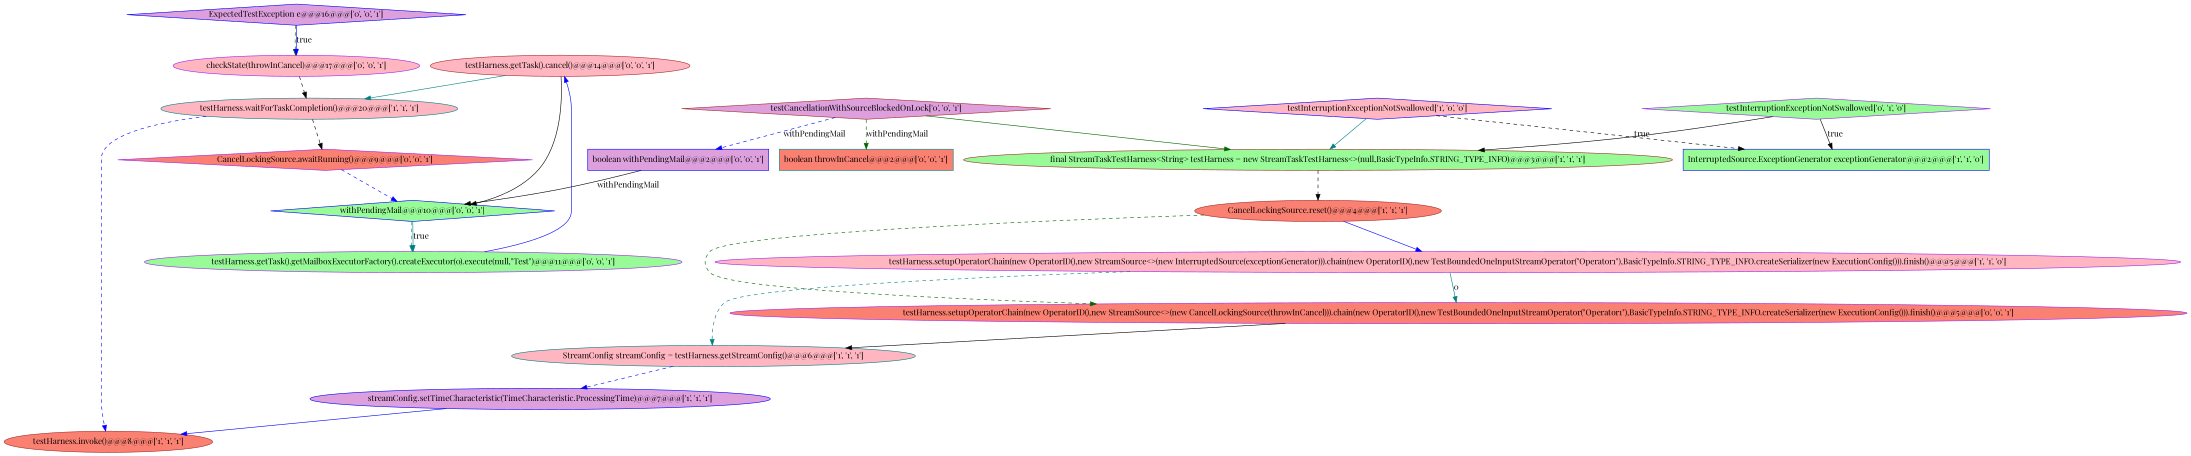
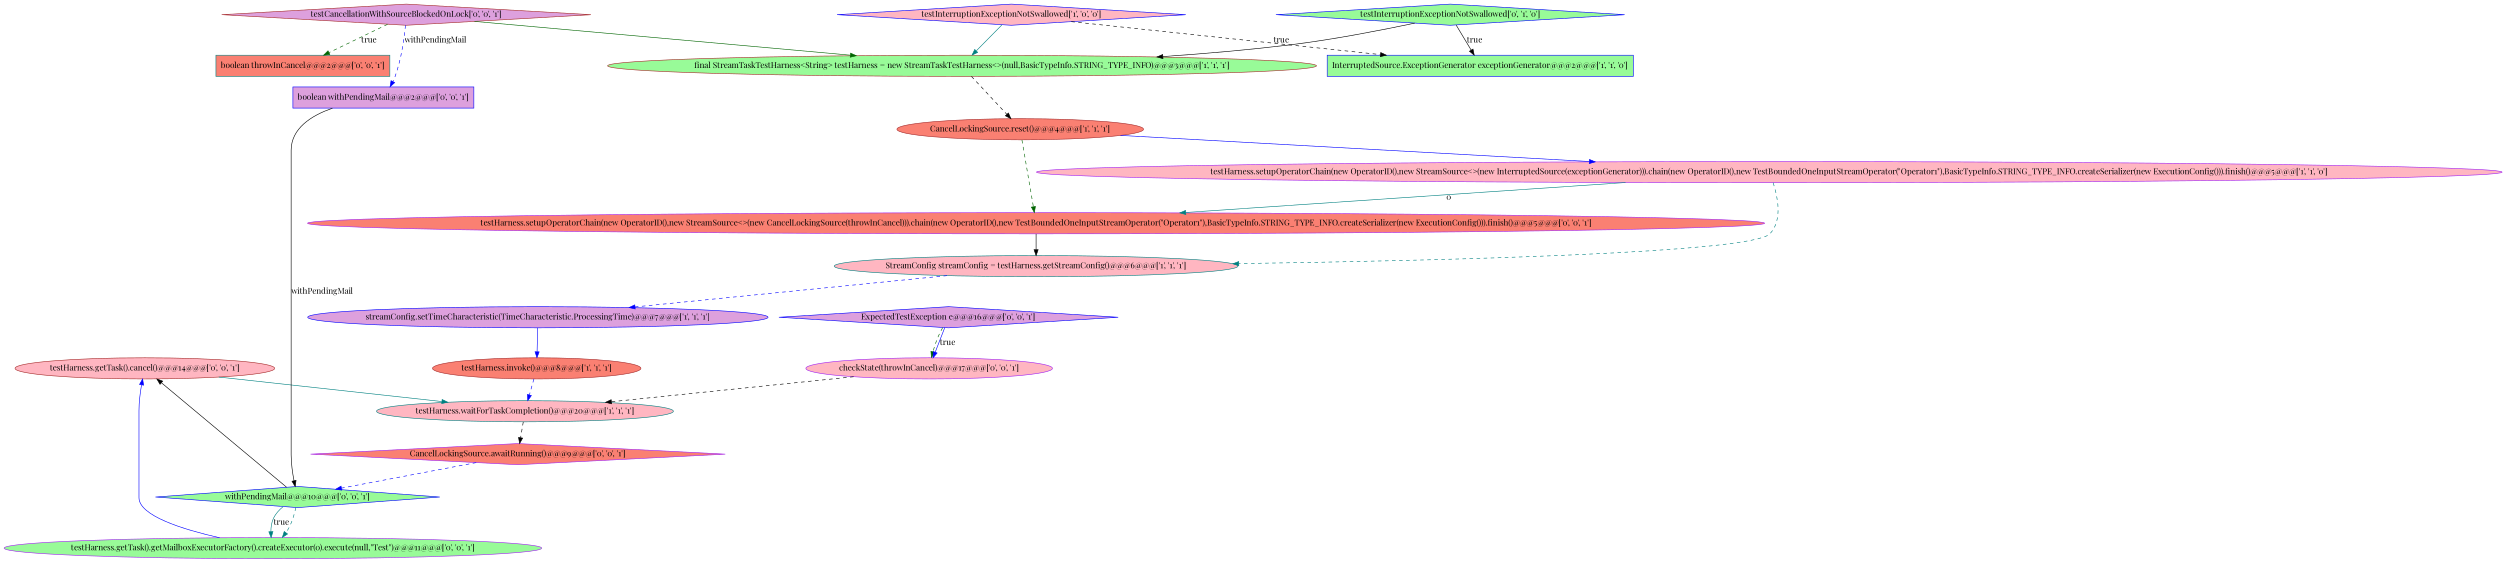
(1816, 109) -> (1450, 15)
(897, 134) -> (369, 40)
(546, 159) -> (224, 435)
(101, 233) -> (532, 387)
